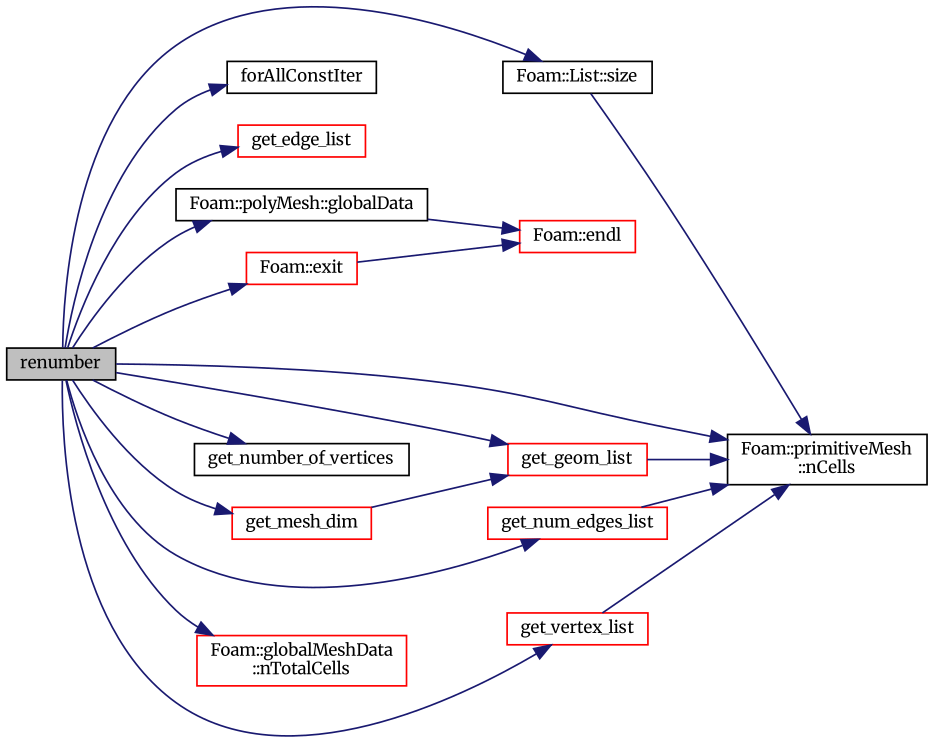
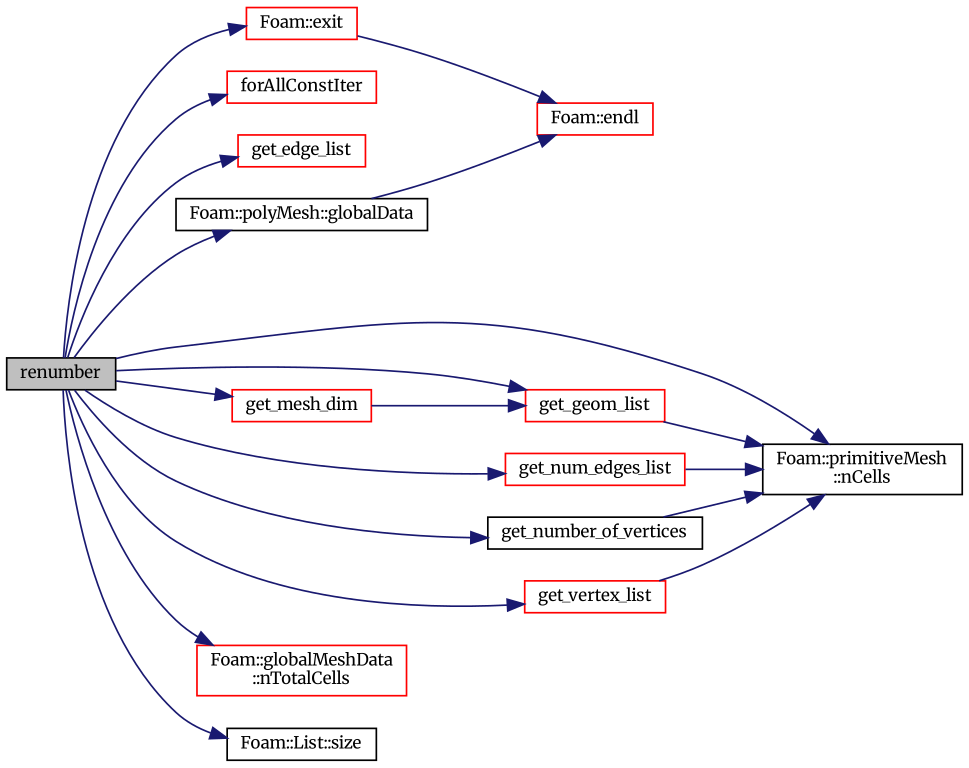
(302, 77) -> (302, 87)
(699, 255) -> (705, 507)
